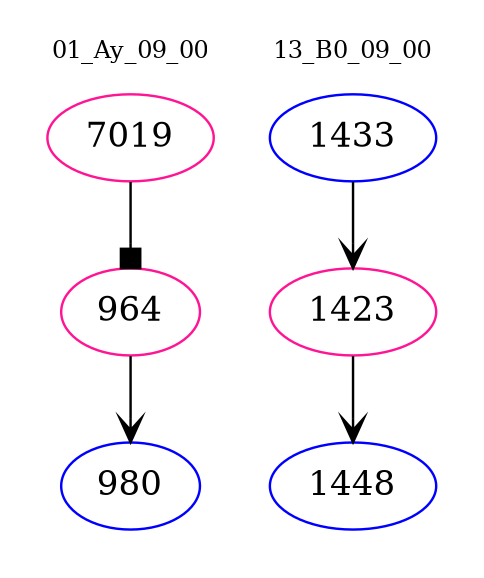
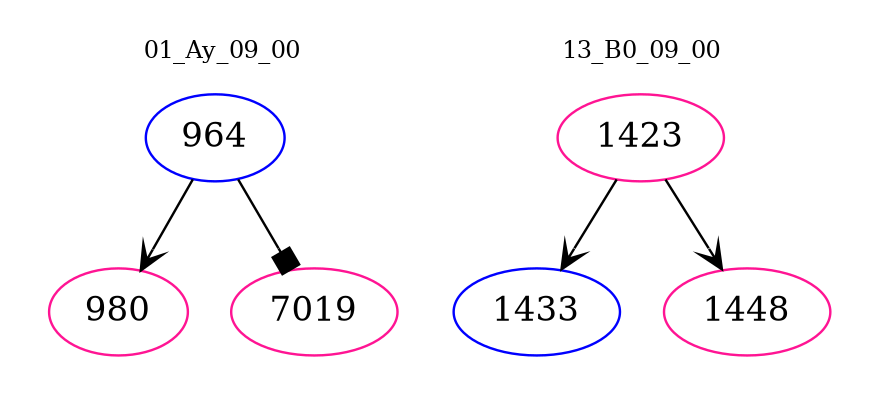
(131, 213) -> (258, 214)
(353, 213) -> (596, 214)
(131, 312) -> (215, 138)
(131, 486) -> (118, 312)
(353, 486) -> (747, 312)
